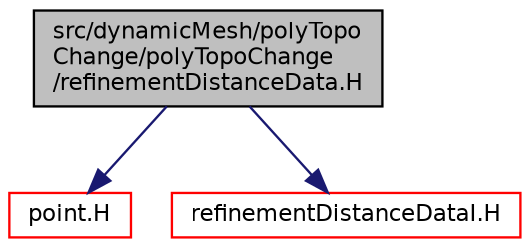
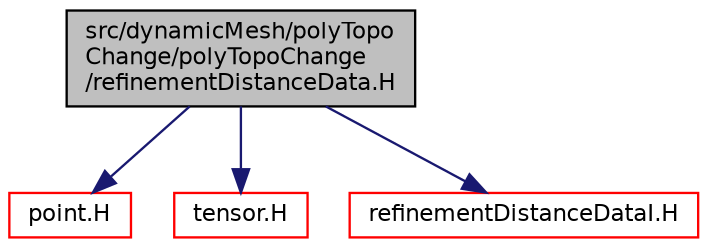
none -> (241, 215)
